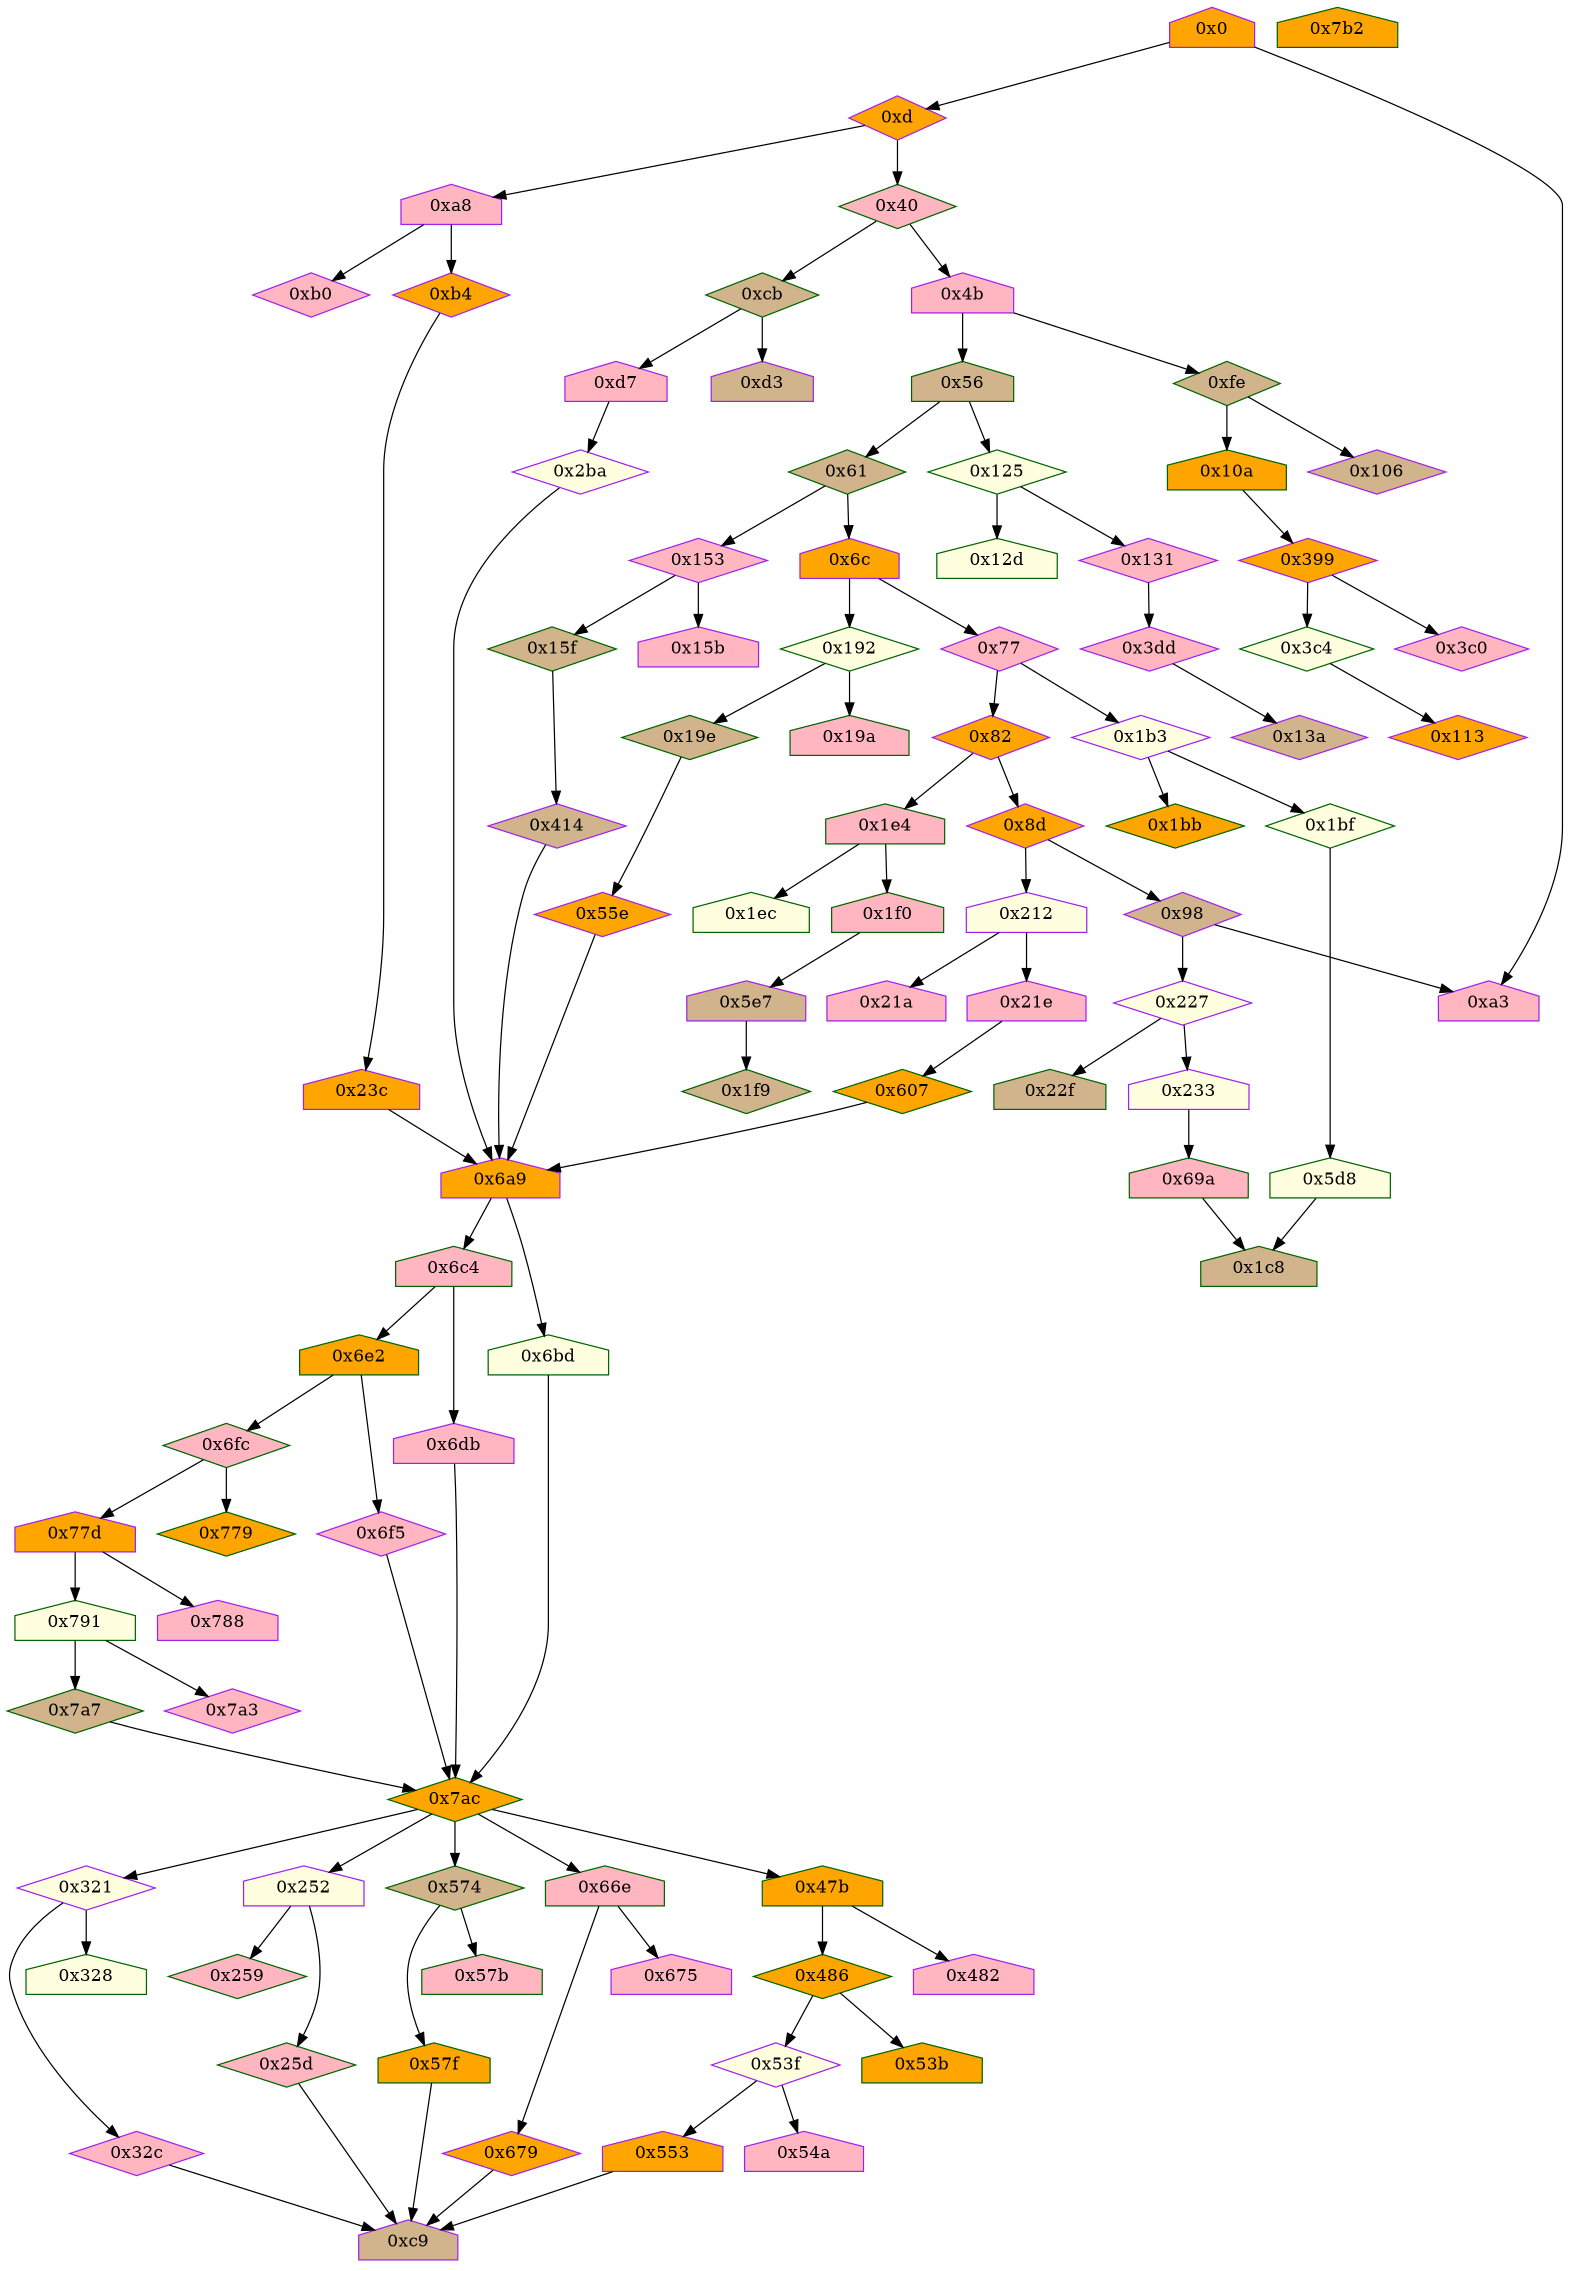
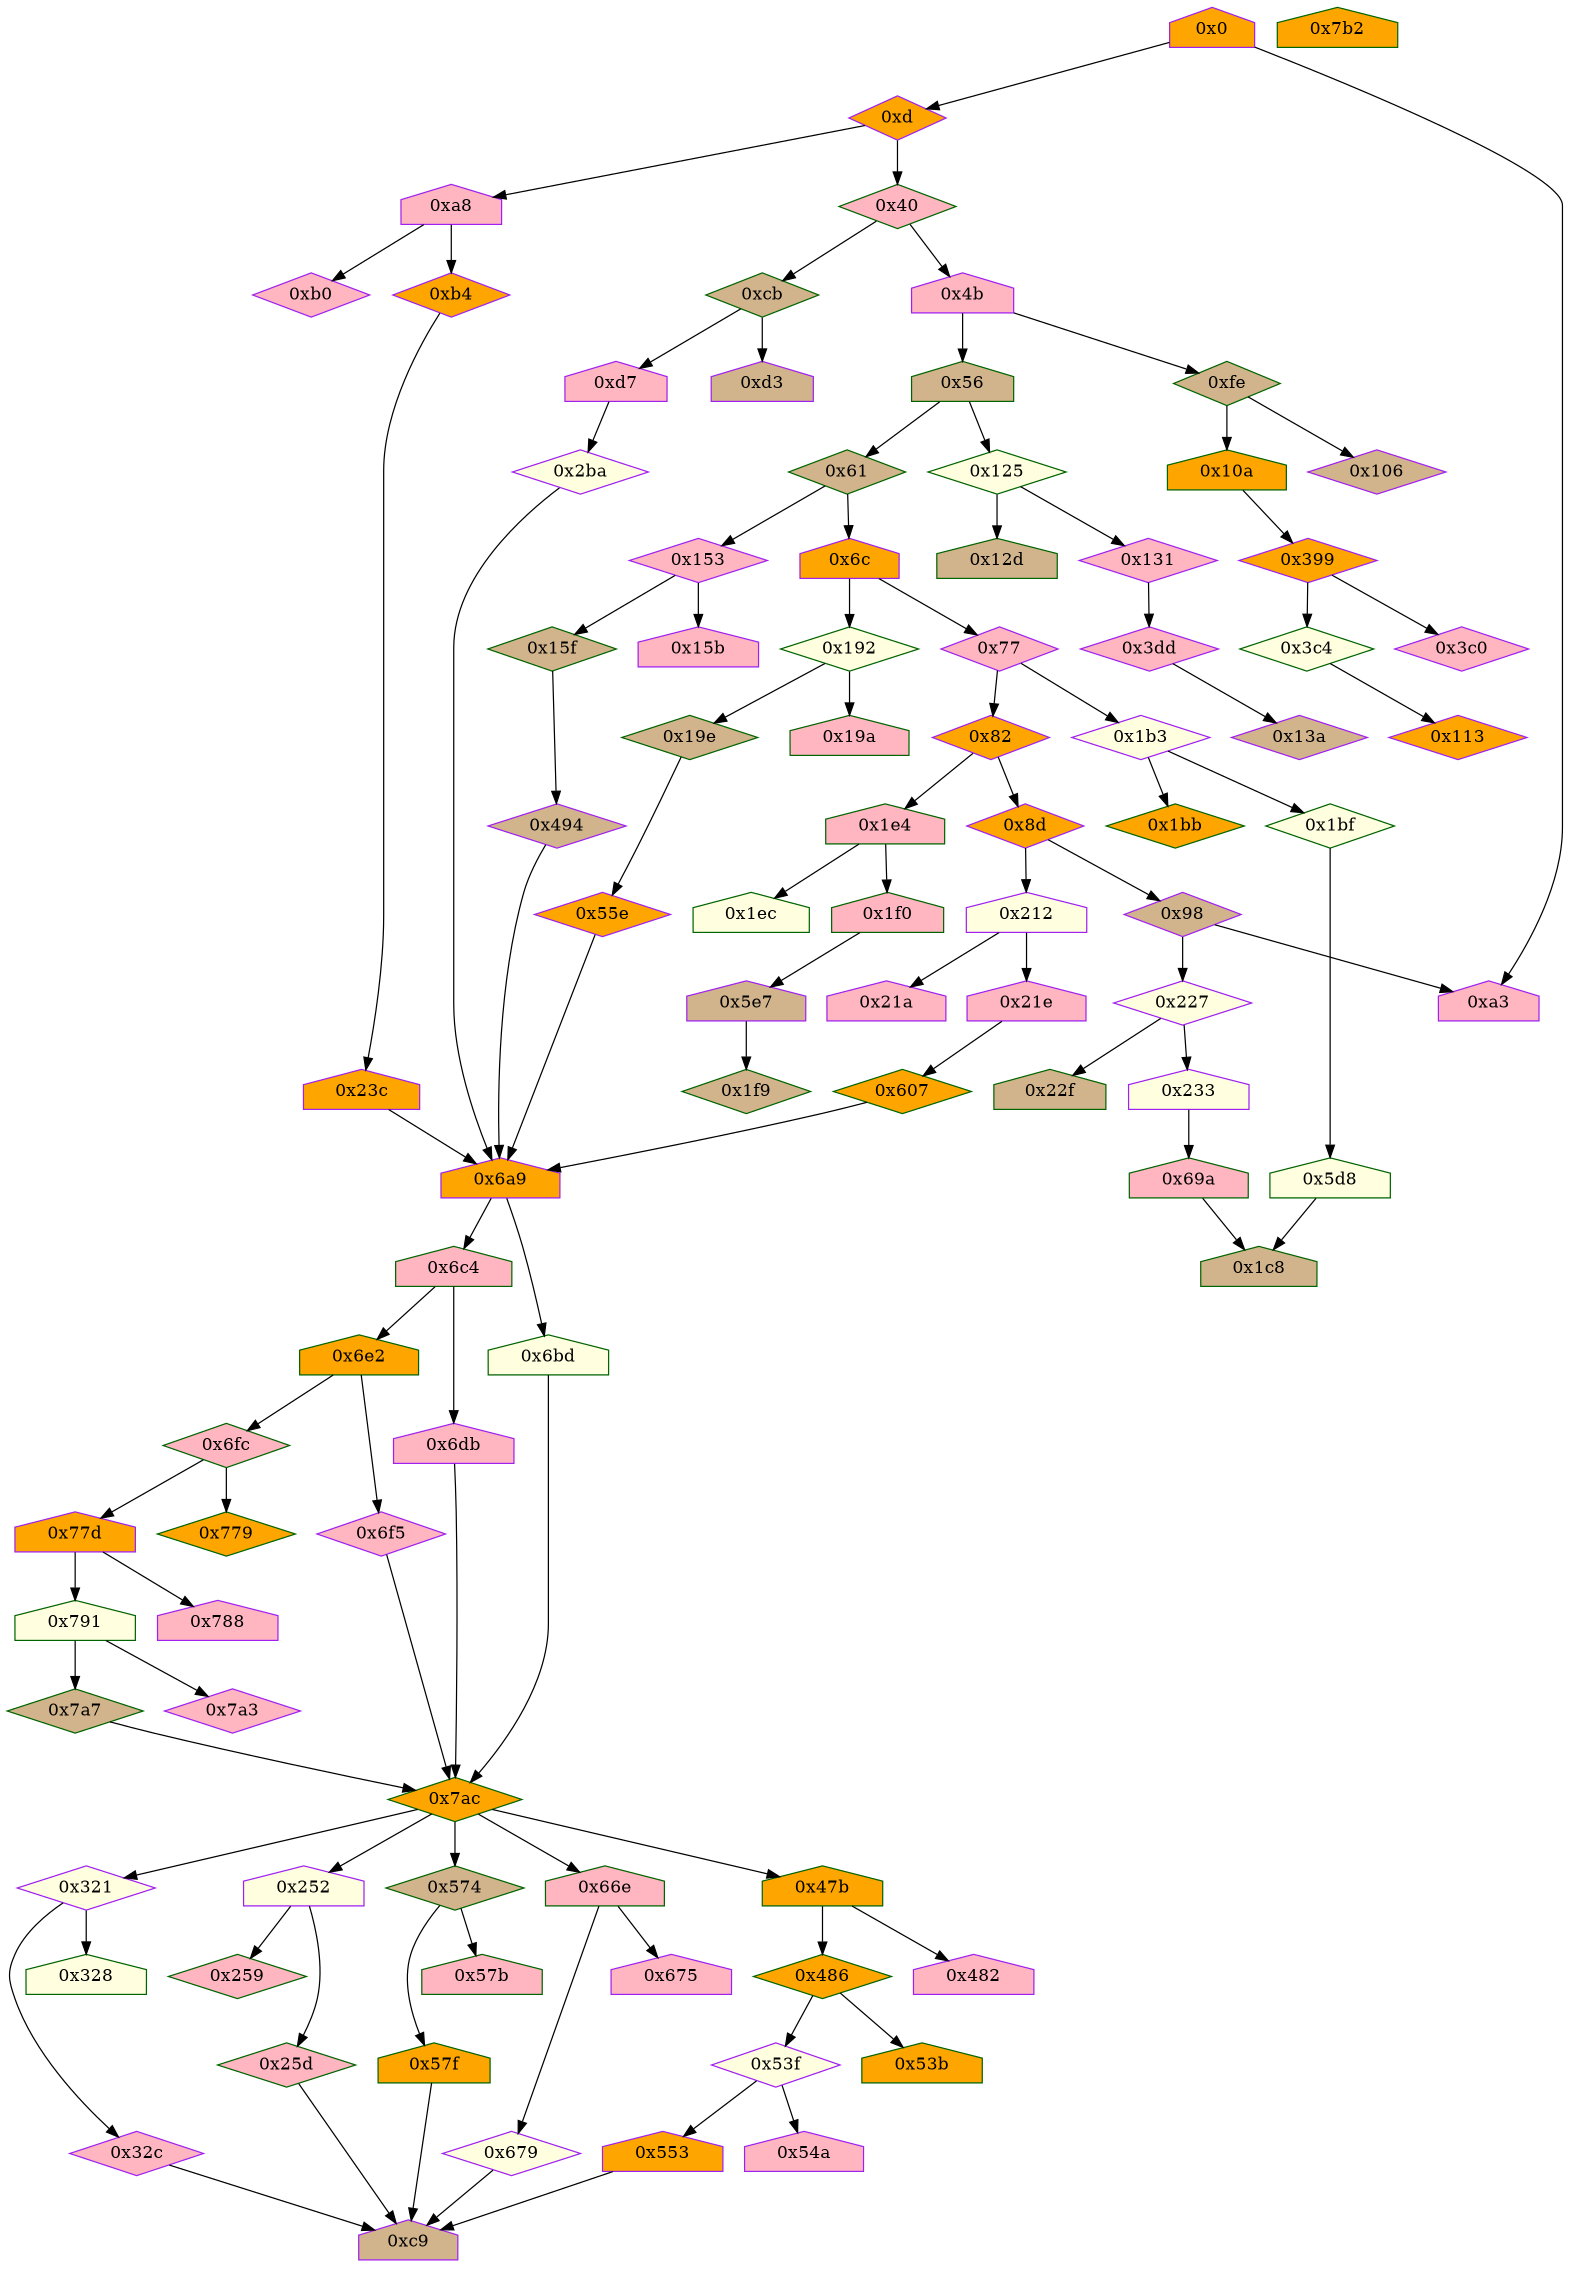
(997, 560) -> (997, 560)
(557, 826) -> (557, 826)
(512, 2154) -> (512, 2154)
